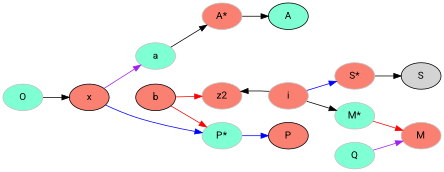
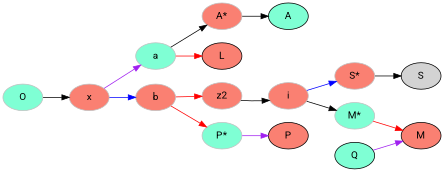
none -> (222, 56)
(259, 91) -> (251, 101)
(89, 97) -> (89, 97)
(156, 97) -> (156, 97)
(149, 121) -> (119, 97)
(252, 136) -> (252, 136)
(421, 136) -> (421, 136)
(355, 156) -> (355, 156)
